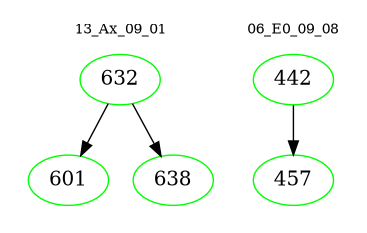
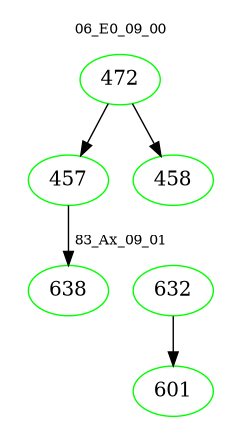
(121, 30) -> (121, 241)
(293, 30) -> (121, 30)
(293, 80) -> (120, 80)
(143, 124) -> (68, 236)
none -> (173, 180)
